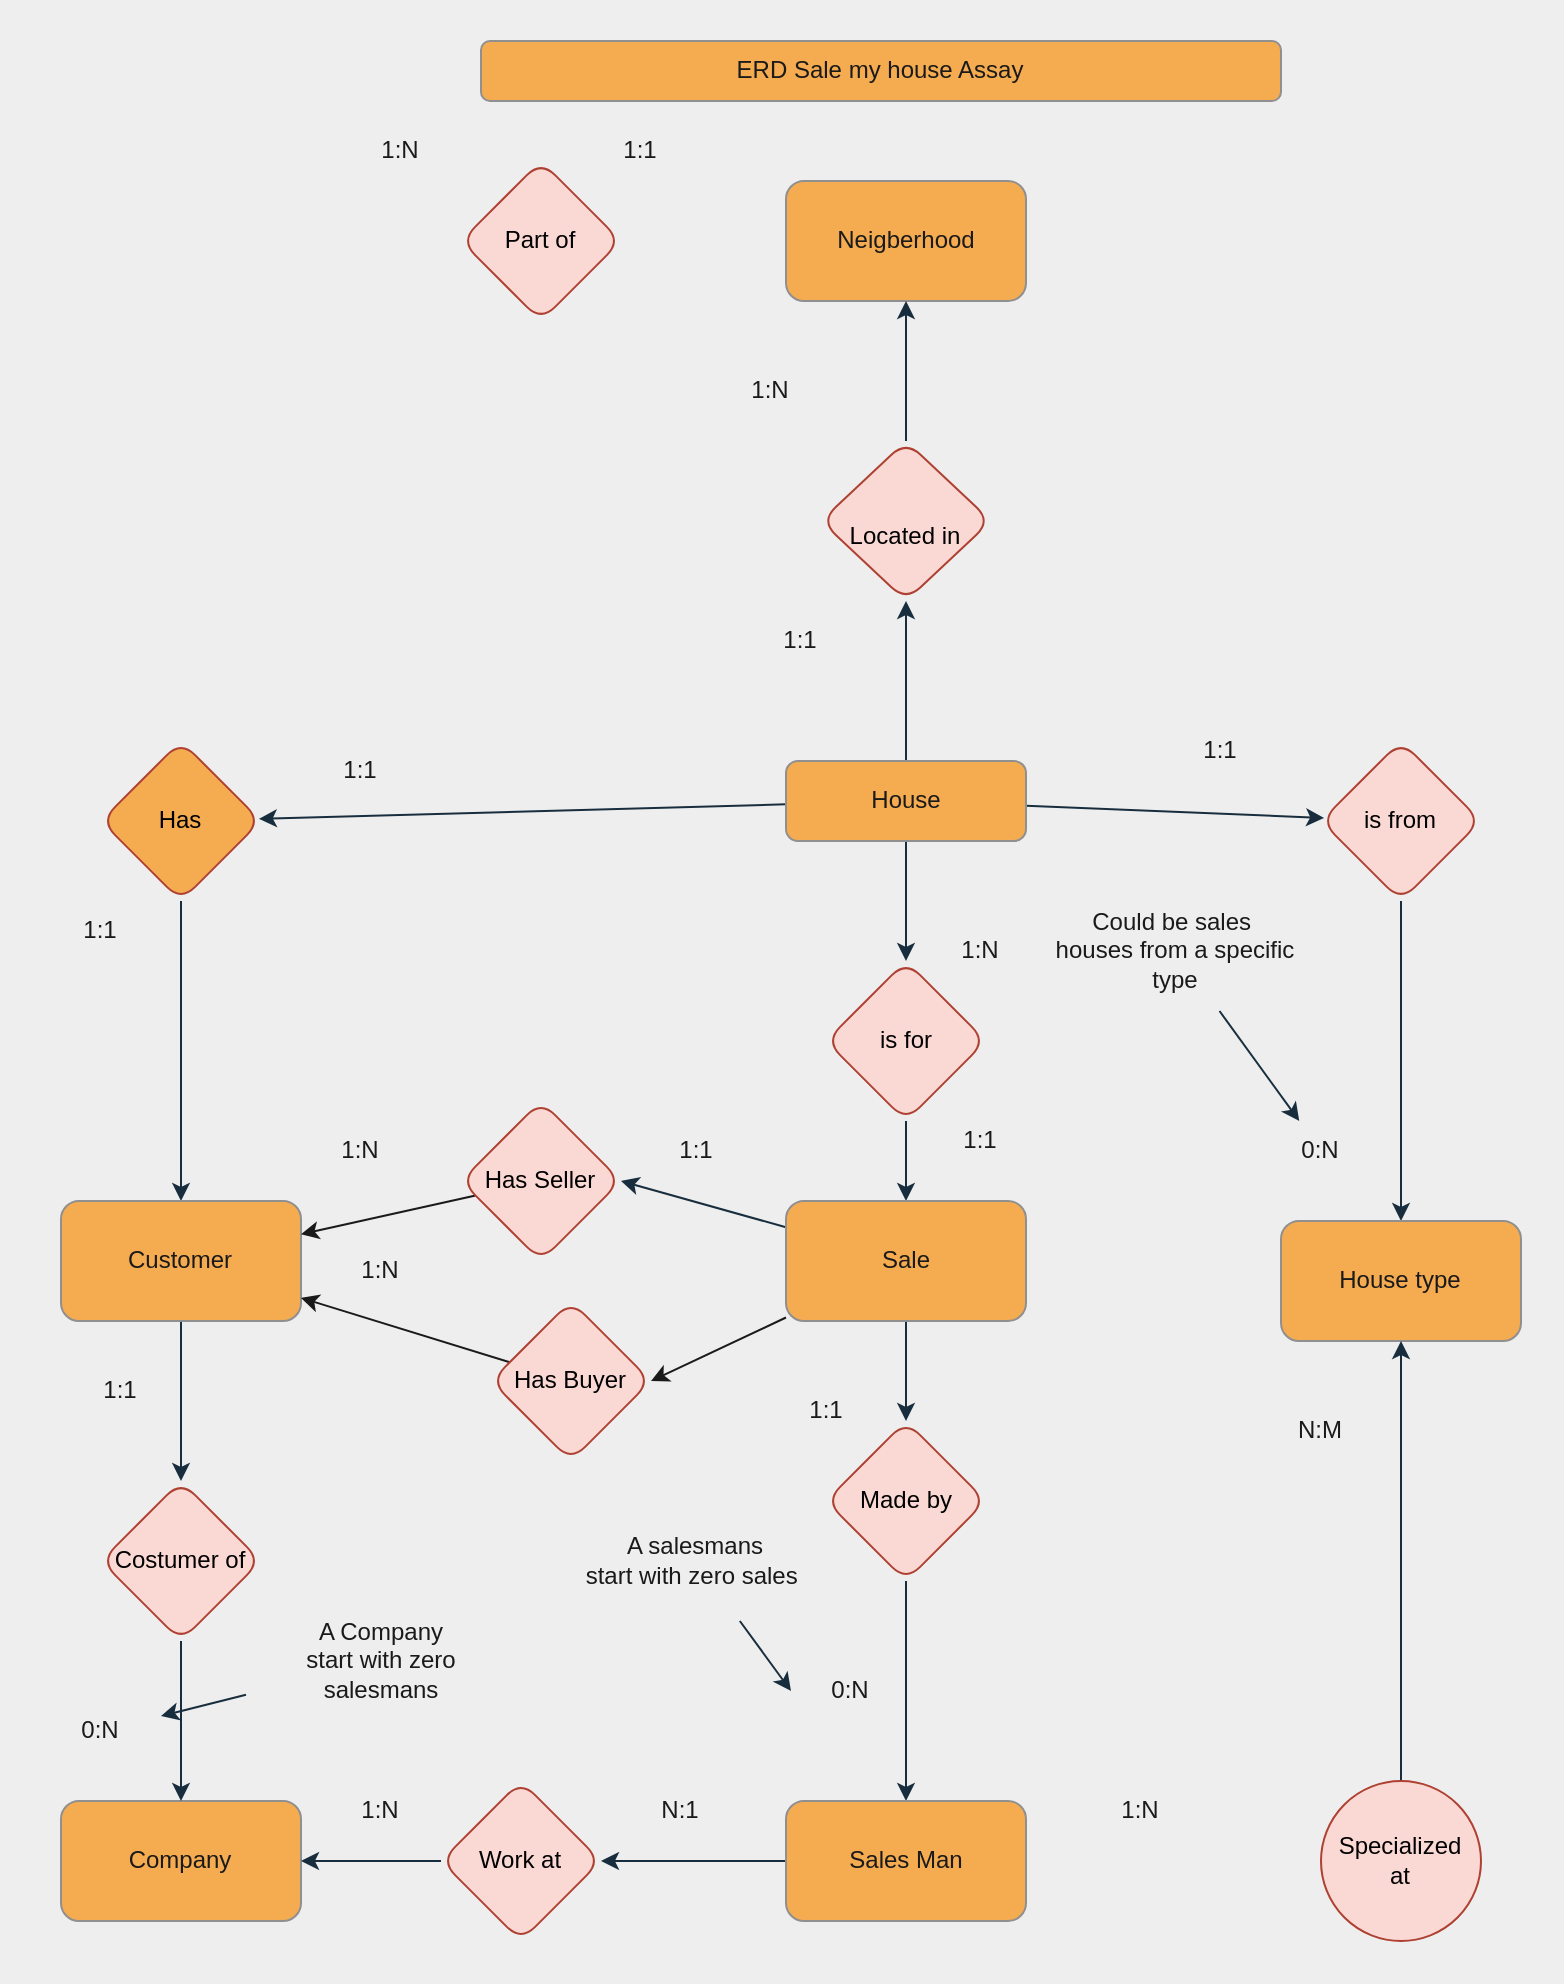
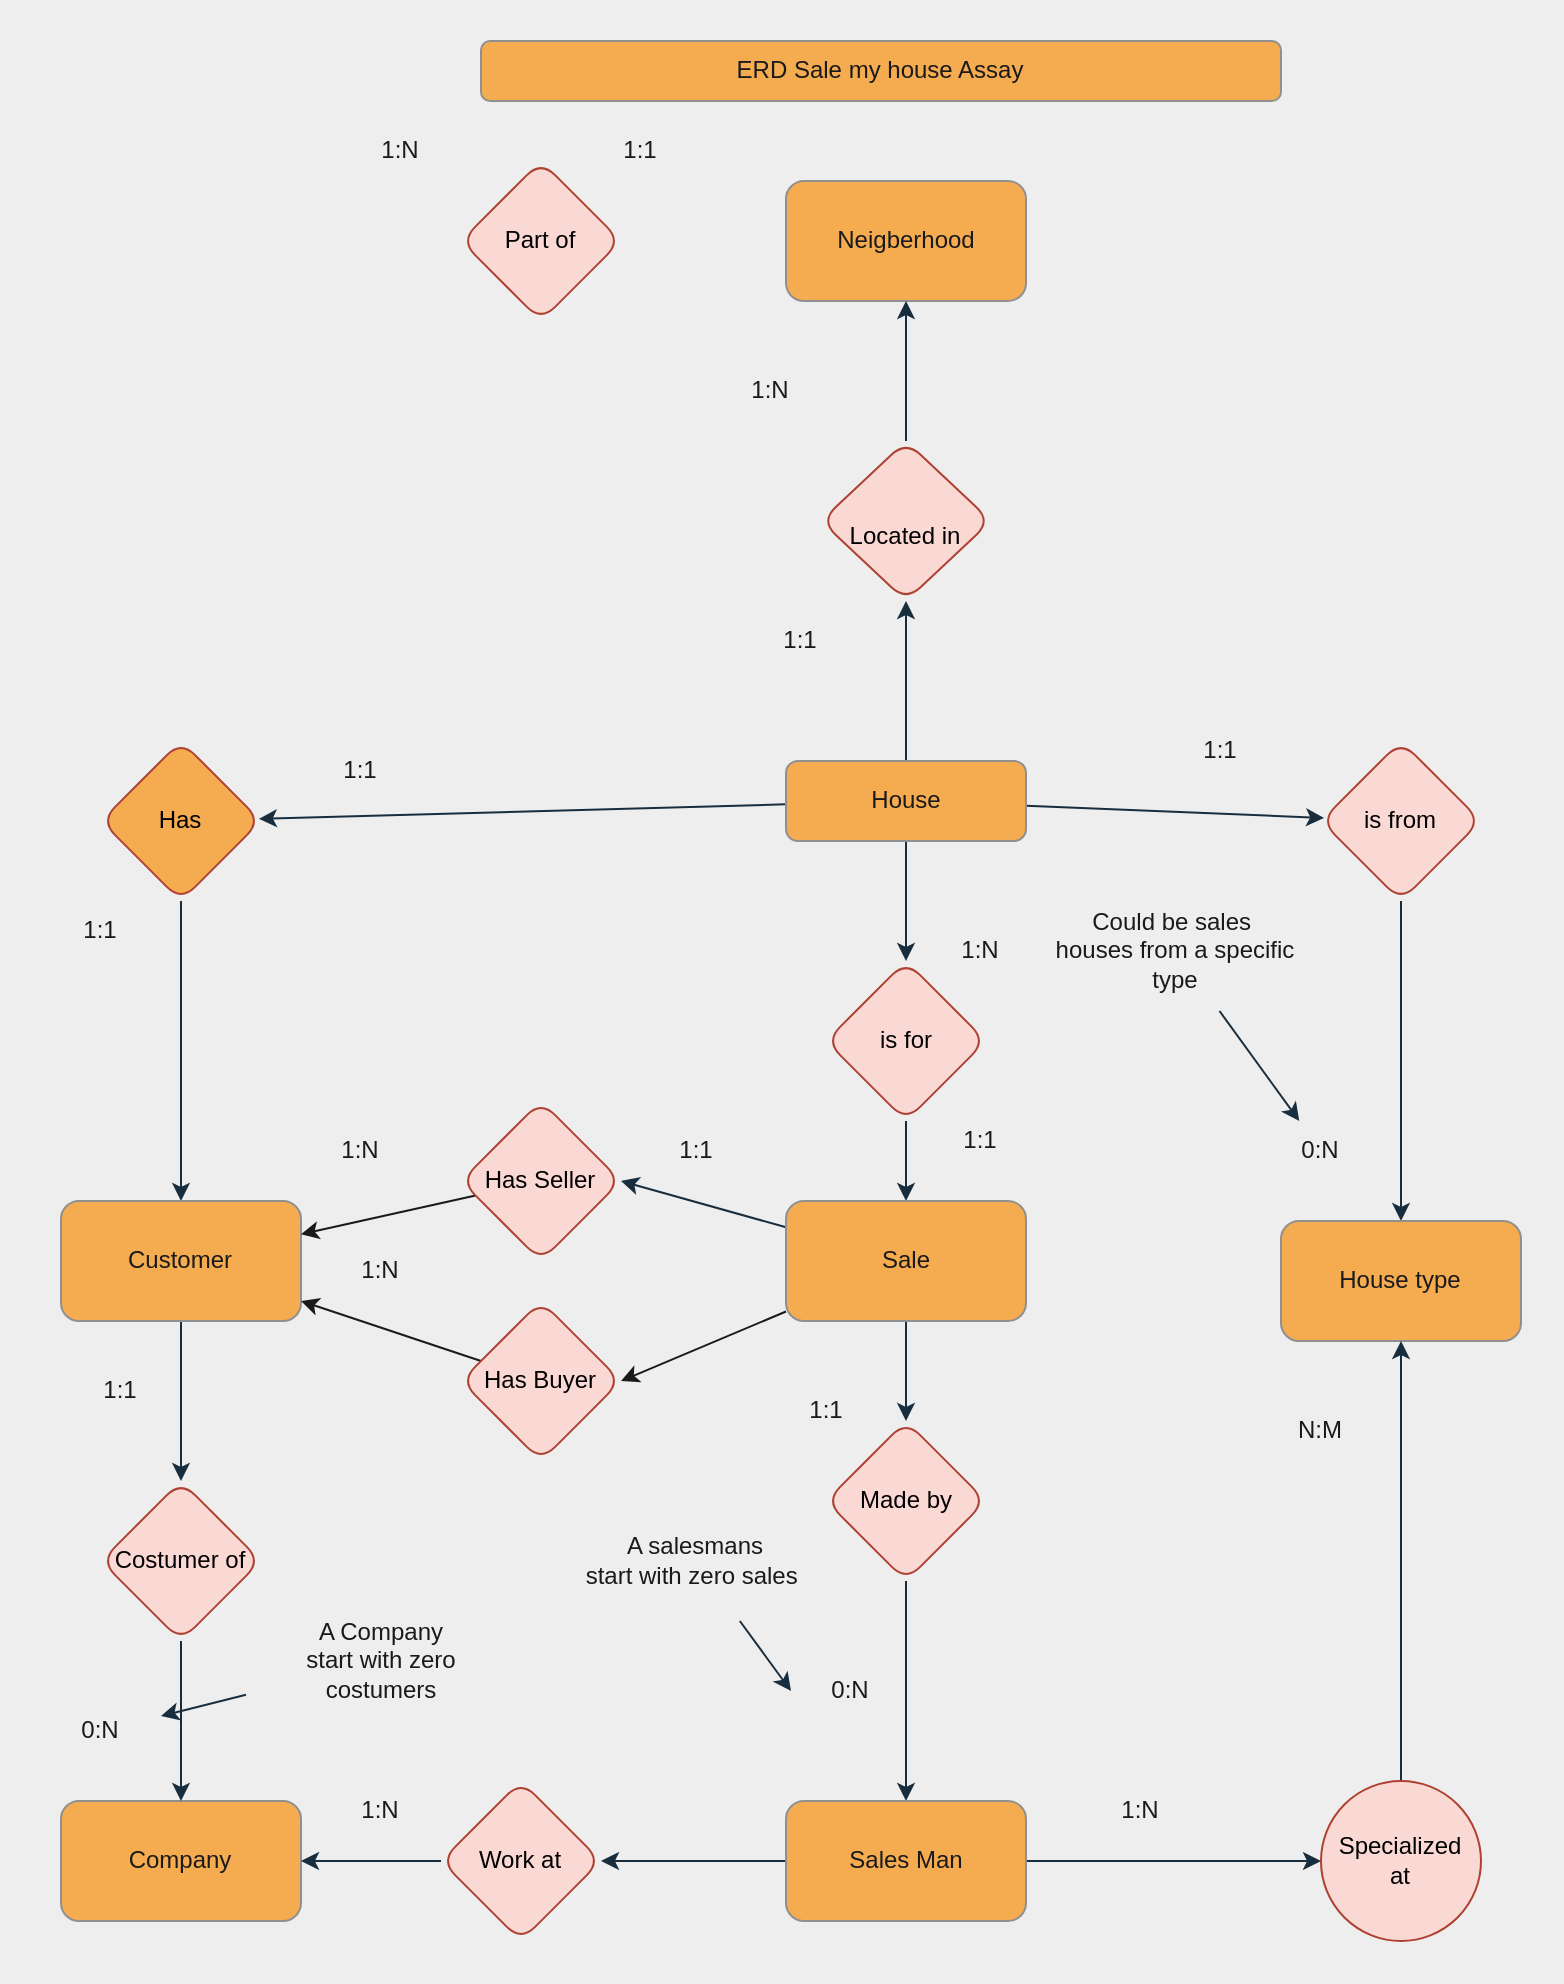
(571, 1381) -> (541, 1381)
(382, 1661) -> (382, 1661)
(681, 1811) -> none
none -> (1167, 1861)
